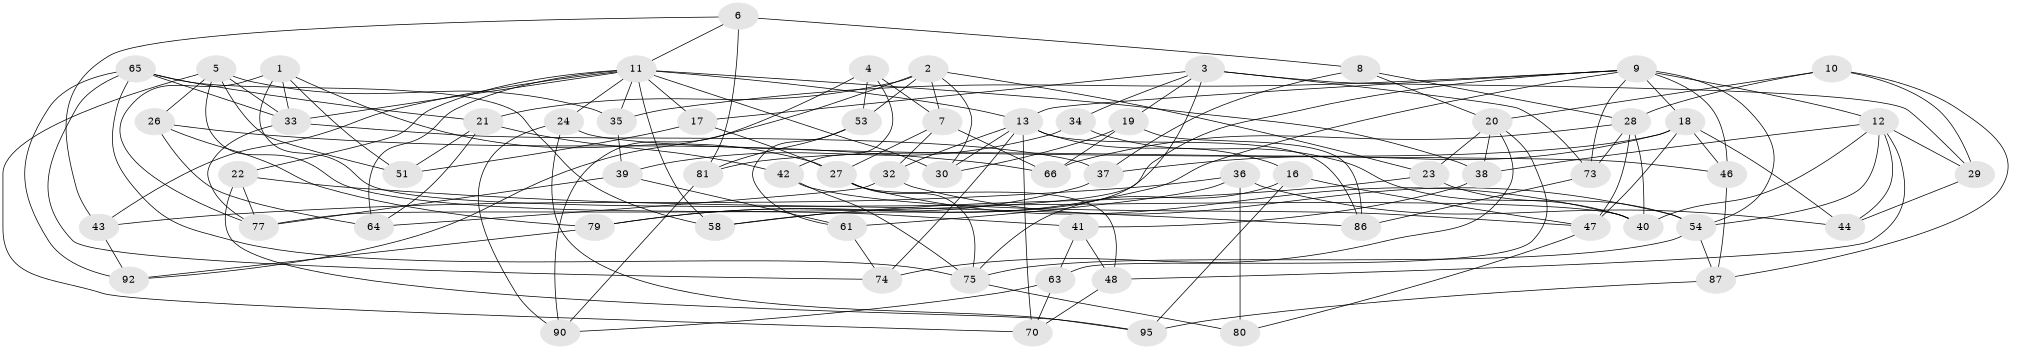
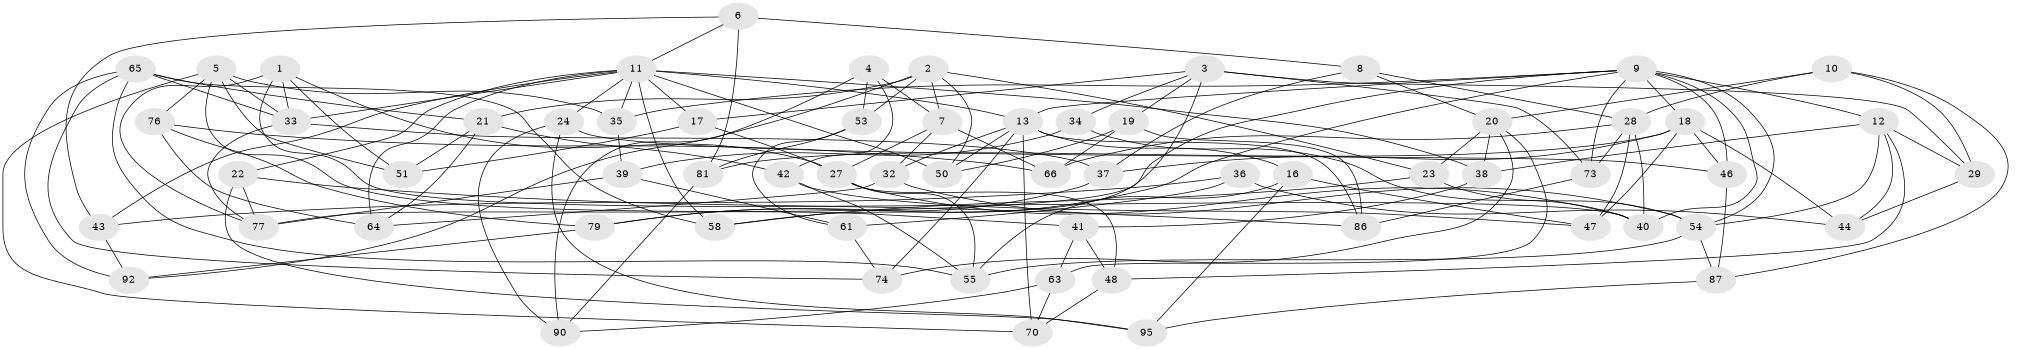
(155, 122) -> (155, 122)
(942, 175) -> (942, 175)
(1769, 191) -> (1751, 150)
(970, 280) -> (970, 280)
(1240, 333) -> none
